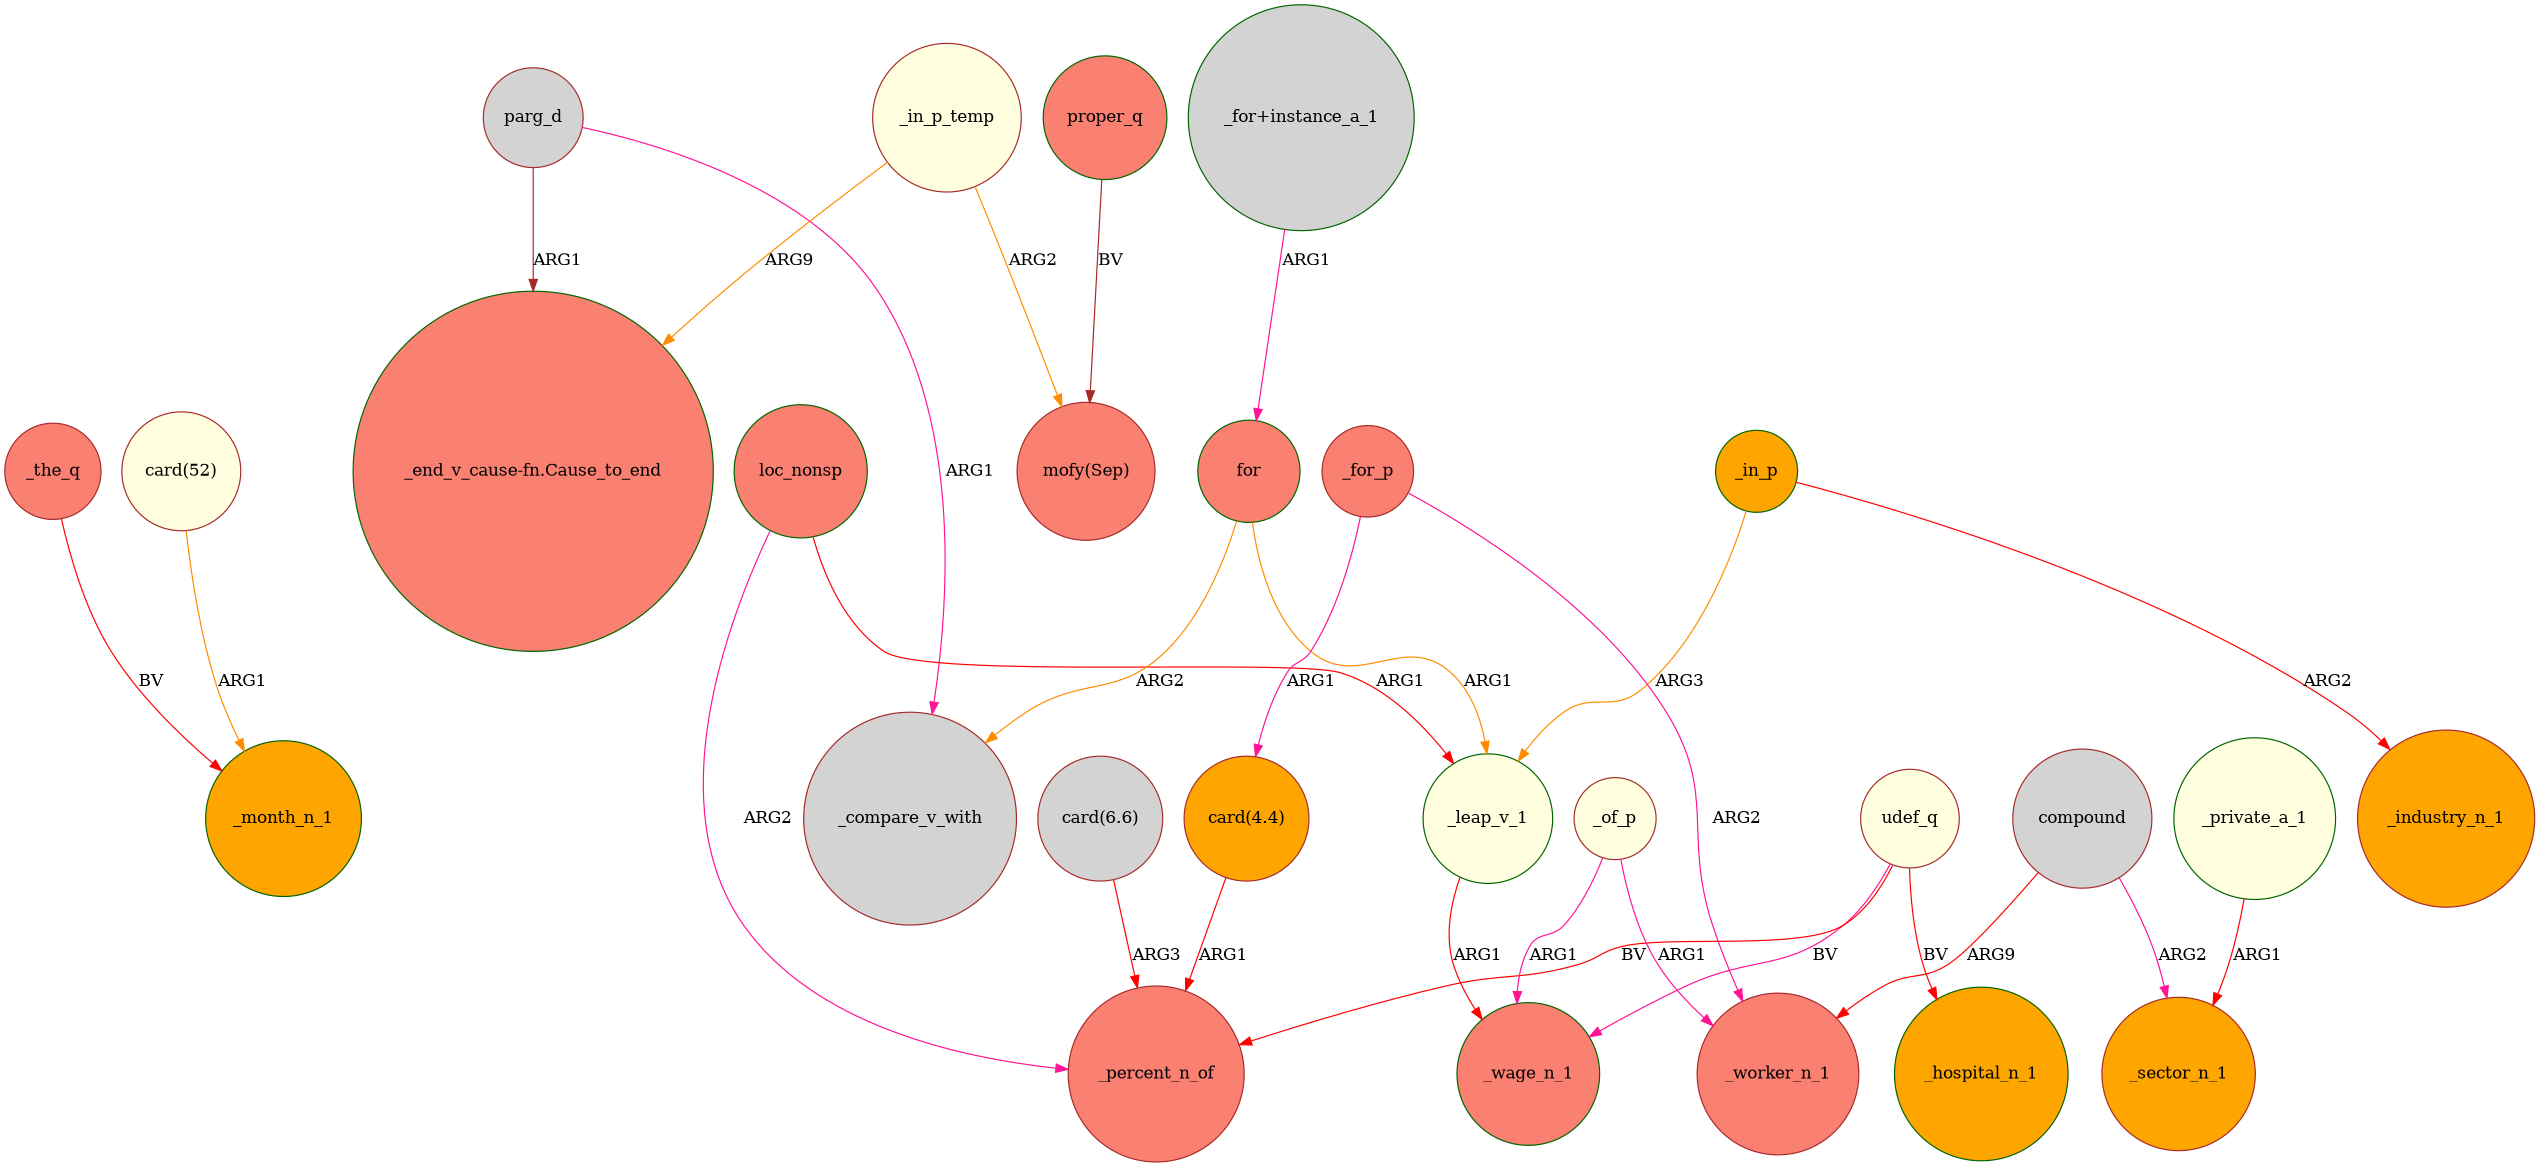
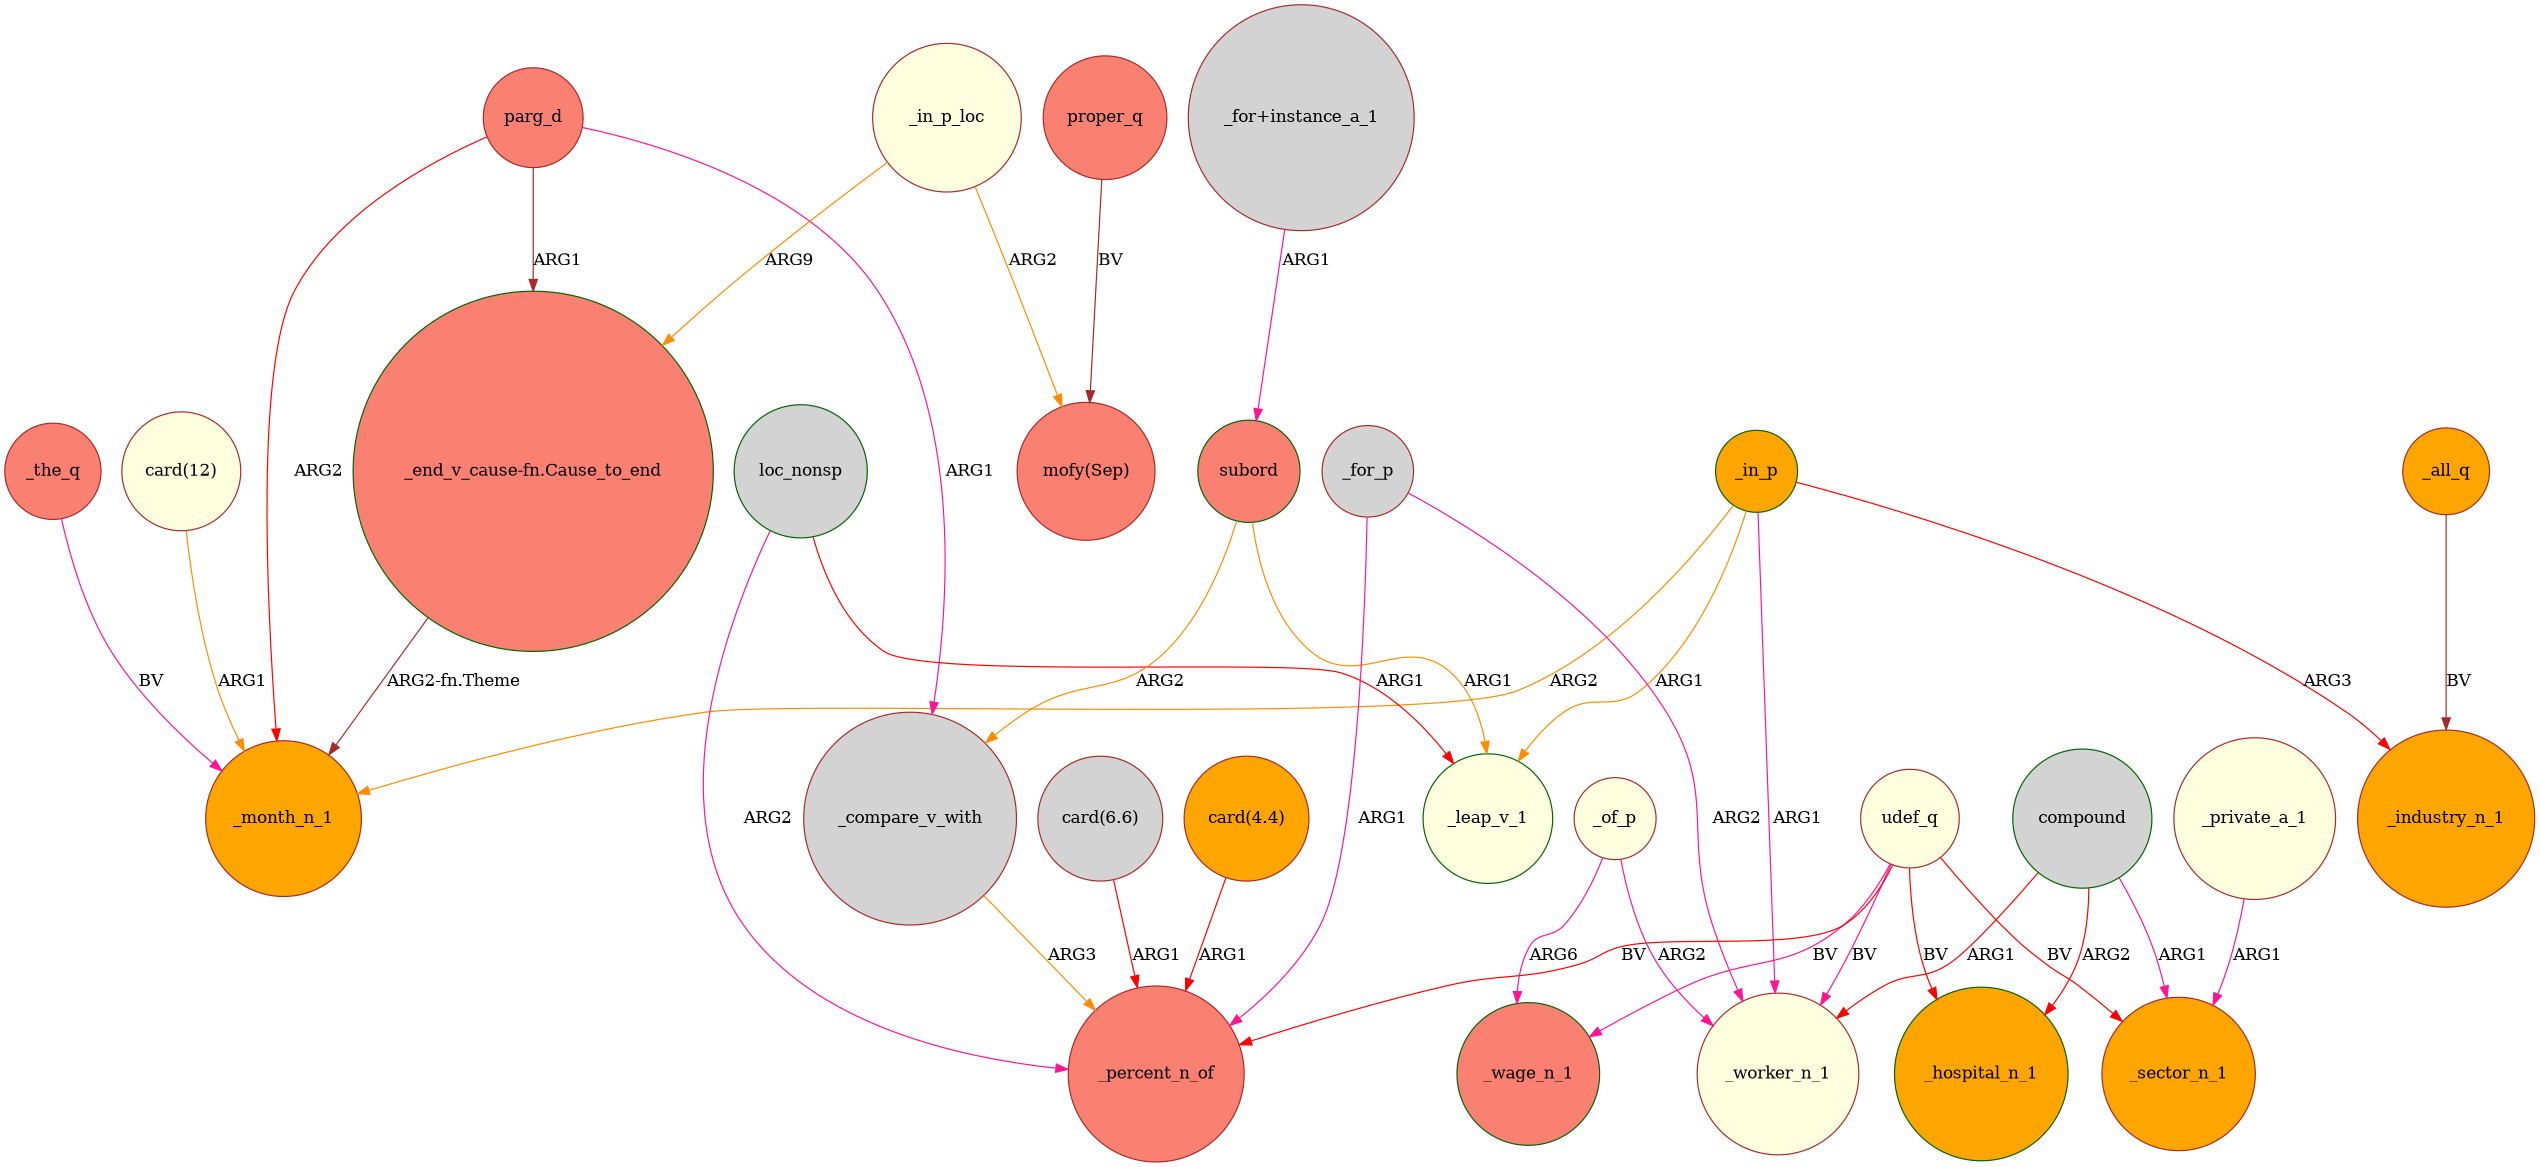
(533, 118) -> (533, 118)
(947, 118) -> (947, 118)
(1105, 118) -> (1105, 118)
(1301, 118) -> (1301, 118)
none -> (273, 383)
(181, 471) -> (181, 471)
(801, 471) -> (801, 471)
(1249, 471) -> (1249, 471)
(1368, 471) -> (1368, 471)
none -> (2446, 471)
(1319, 637) -> (1351, 785)
(114, 655) -> (114, 655)
none -> (382, 681)
(1680, 682) -> (1680, 682)
(2328, 682) -> (2328, 682)
none -> (1083, 709)
none -> (1766, 747)
(284, 819) -> (284, 819)
(2082, 819) -> (2082, 819)
(2255, 819) -> (2255, 819)
none -> (1861, 930)
none -> (2020, 943)
(1450, 946) -> none
(2234, 947) -> (2234, 947)
none -> (1035, 949)
none -> (2081, 950)
(1157, 956) -> (1157, 956)
(1554, 956) -> (1554, 956)
(1682, 956) -> (1682, 956)
(1991, 956) -> (1991, 956)
(2183, 956) -> (2183, 956)
(1778, 1074) -> (1778, 1074)
